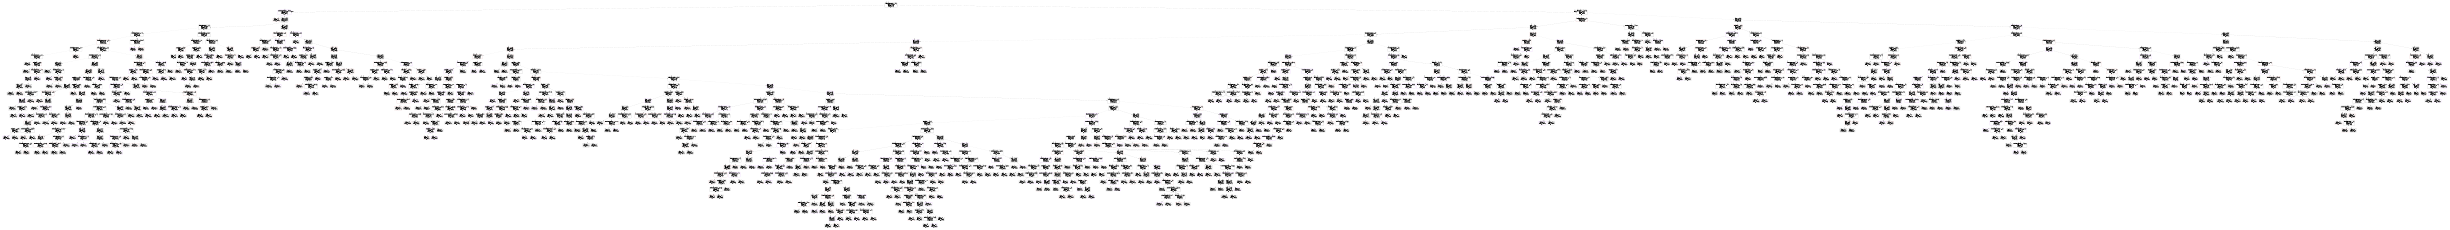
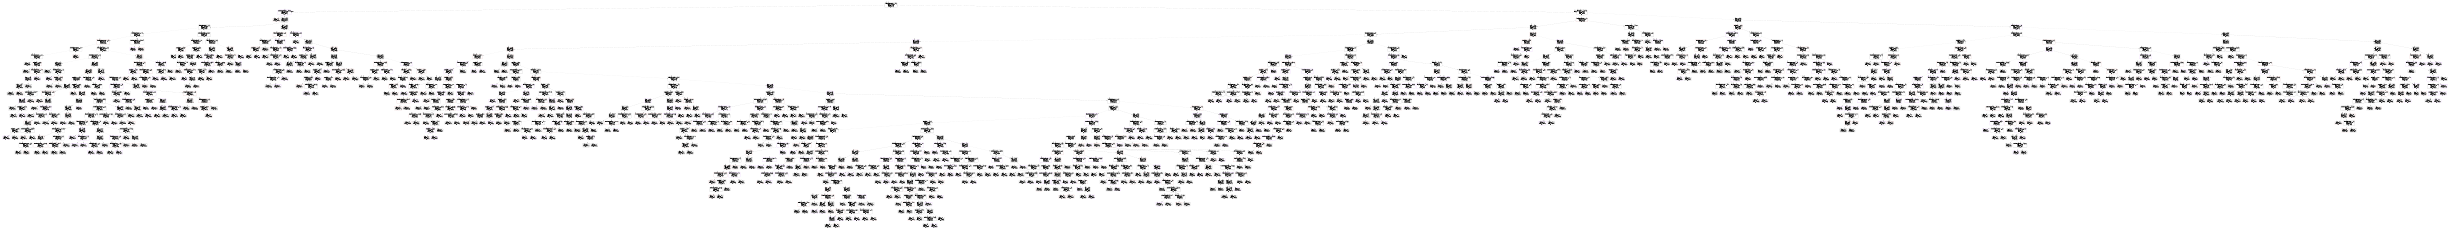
(200, 116) -> none
